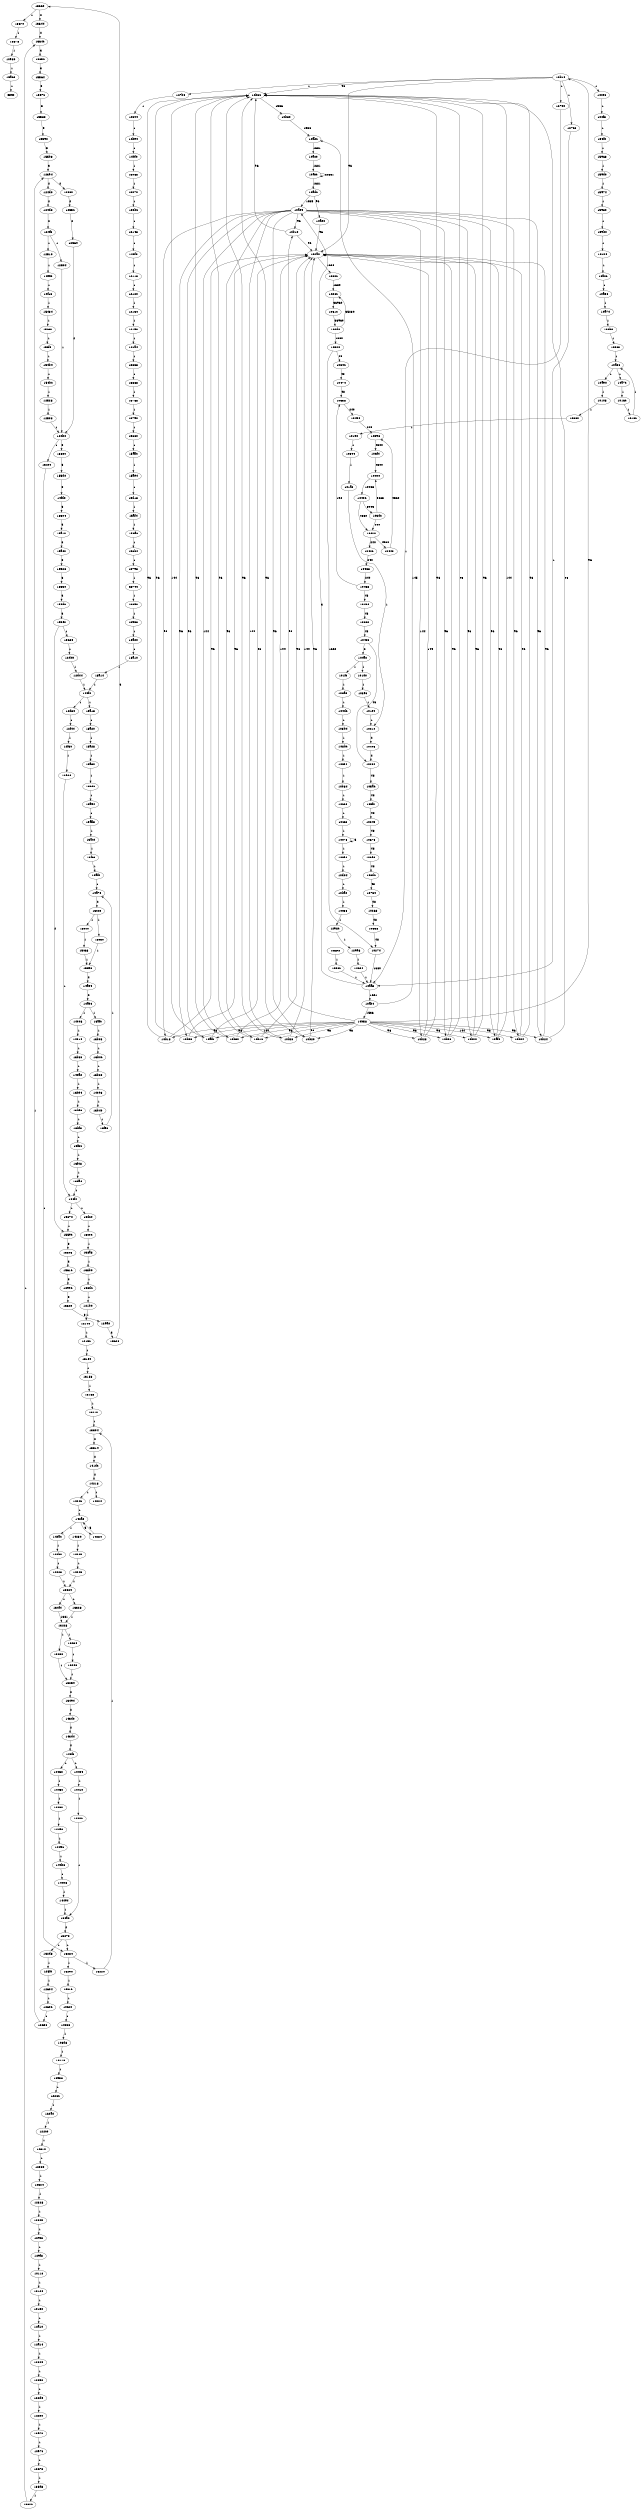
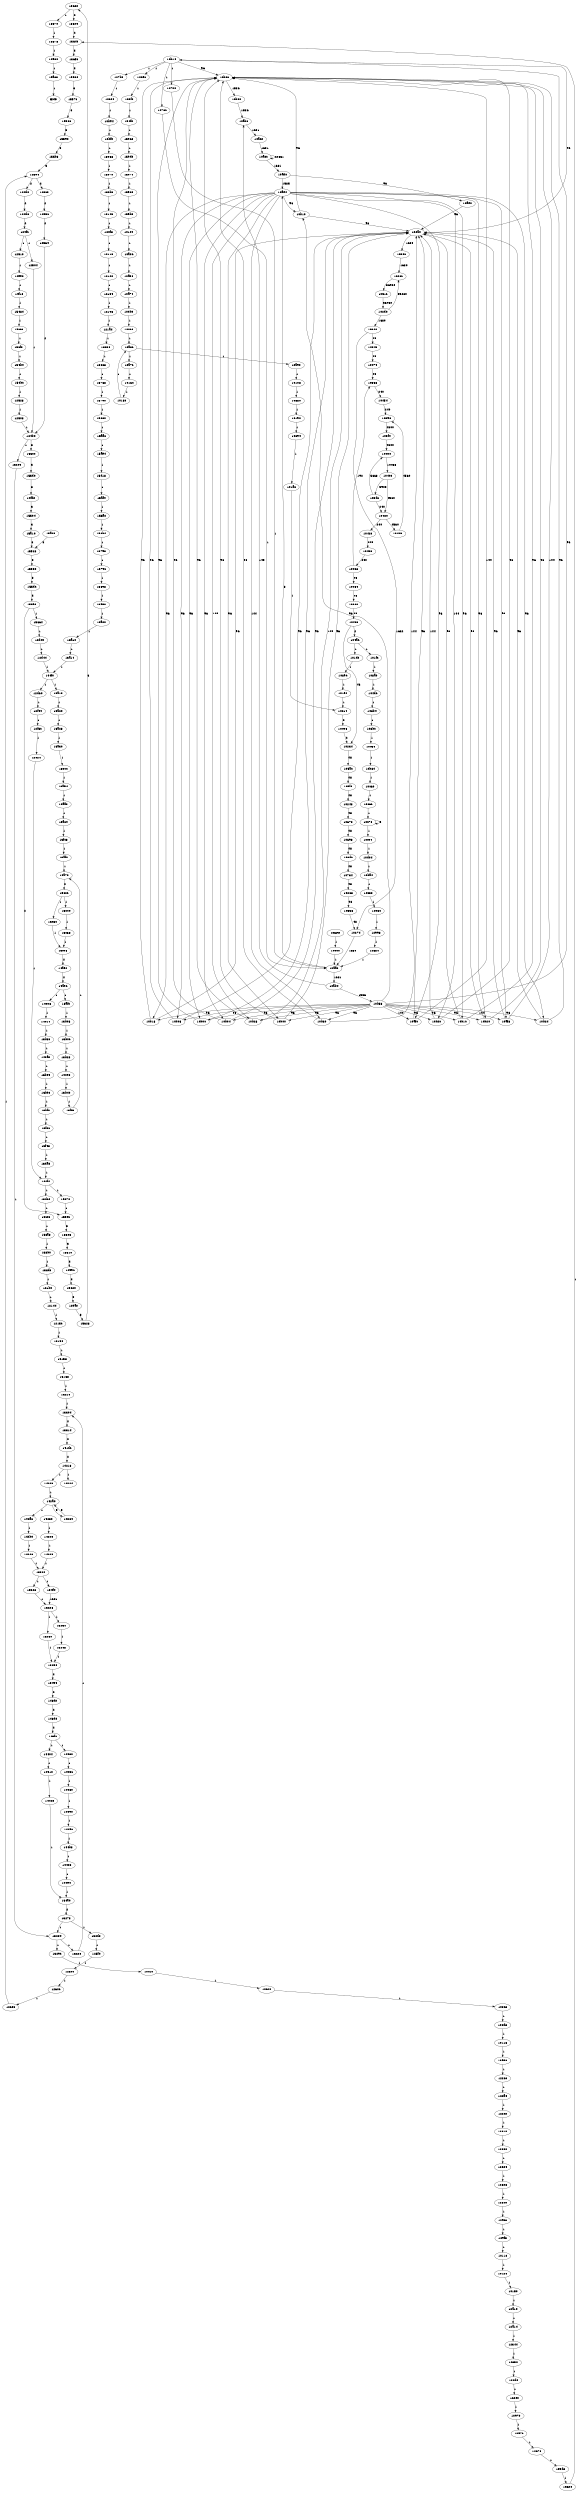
(62, 542) -> (31, 542)
(133, 587) -> (101, 569)
